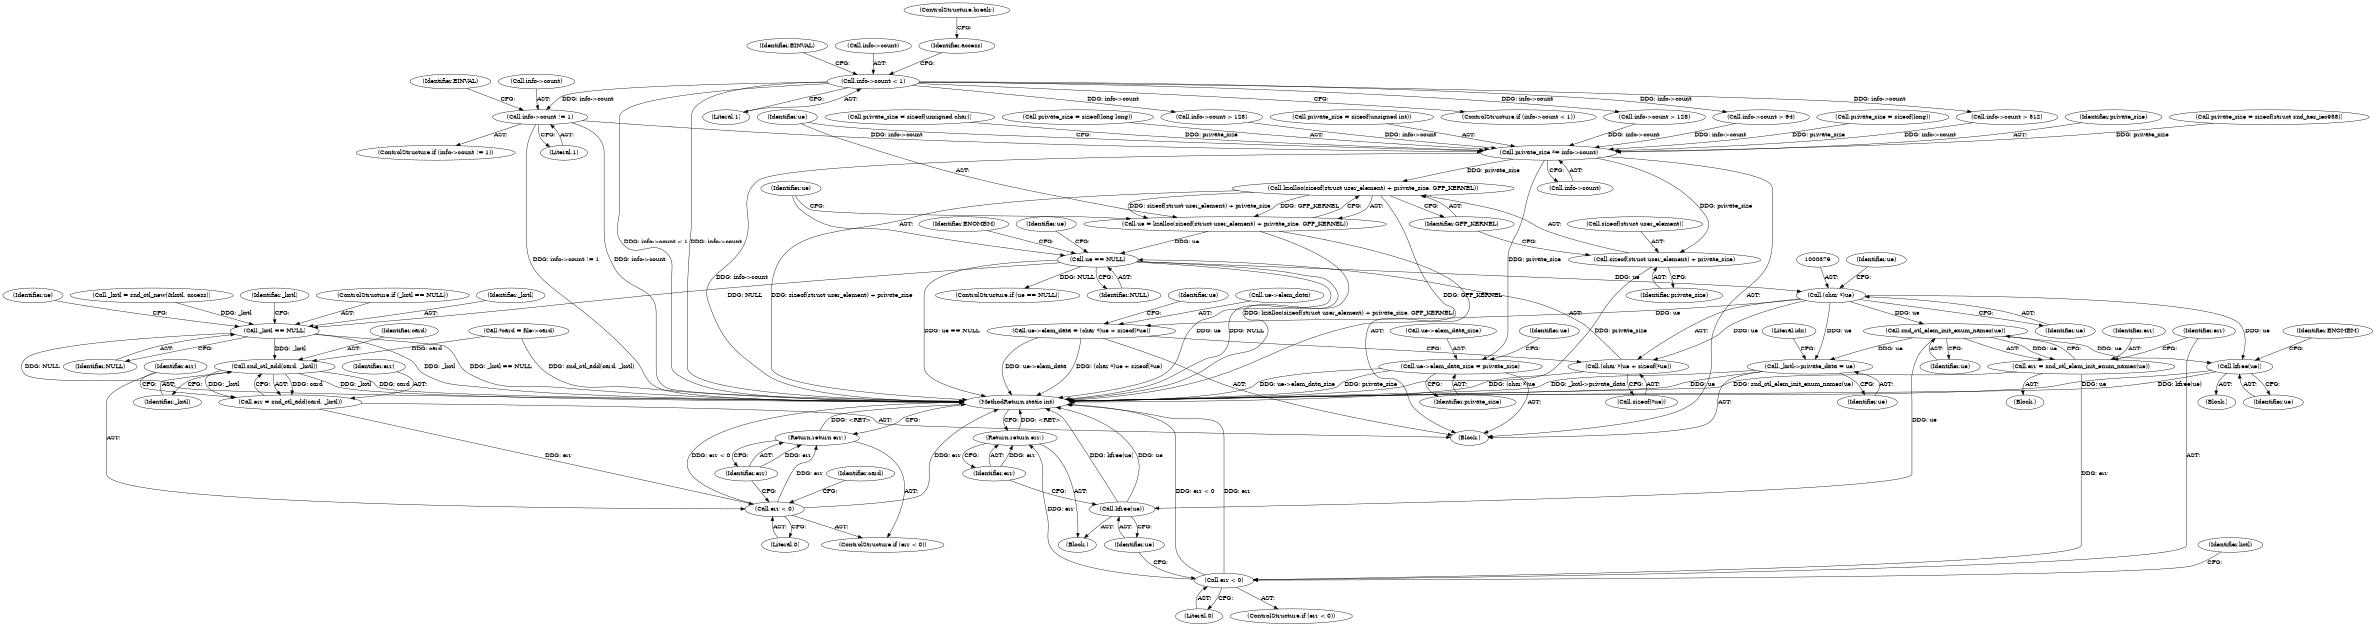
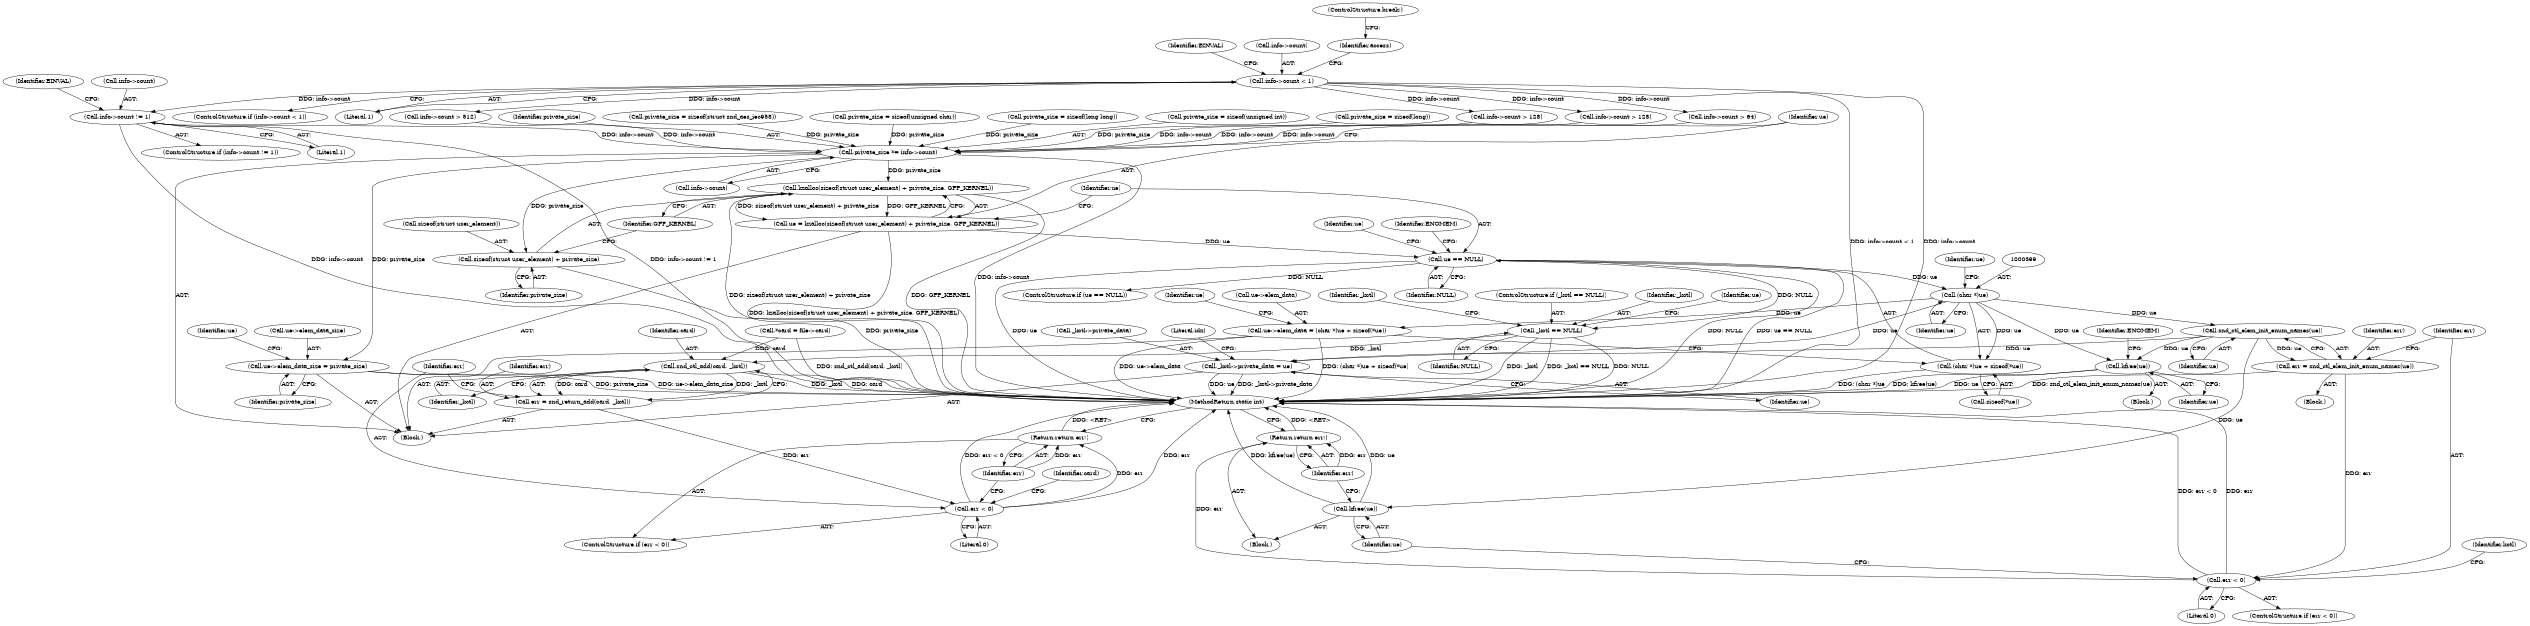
(1318, 135) -> (1012, 135)
(1818, 260) -> (2024, 260)
(152, 295) -> none
none -> (1094, 331)
(290, 402) -> (573, 402)
